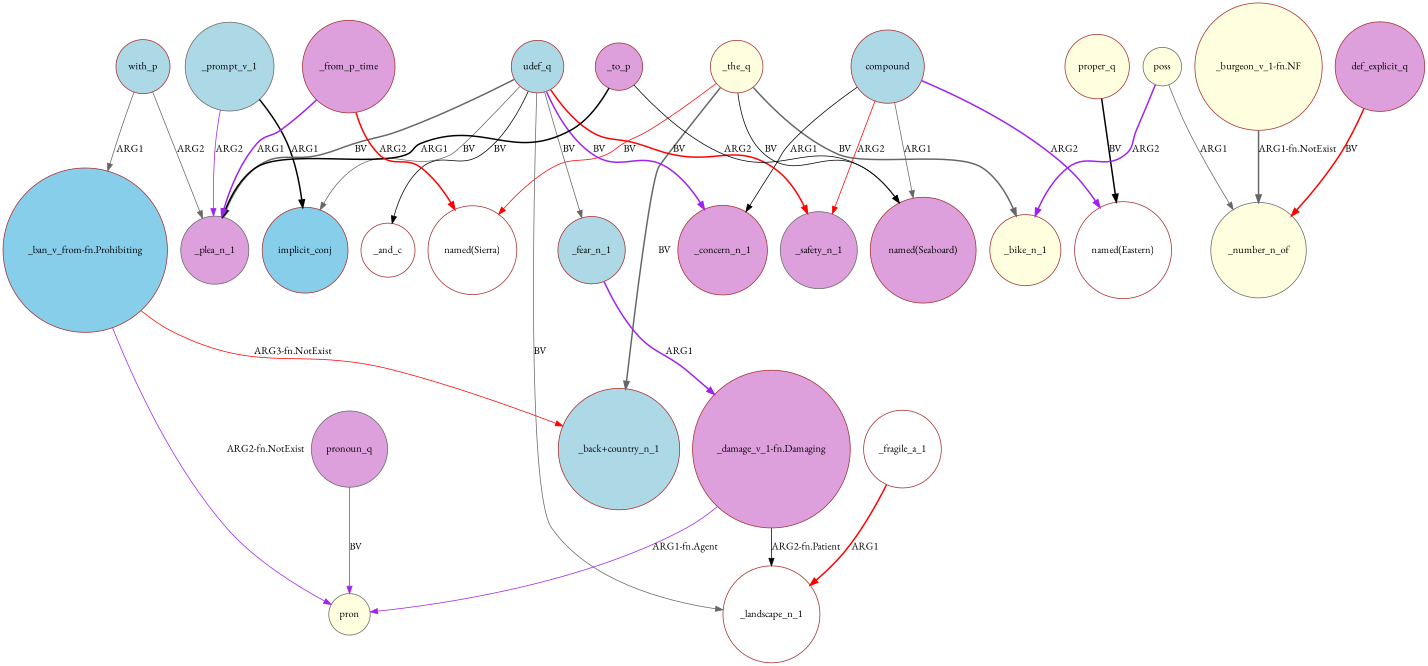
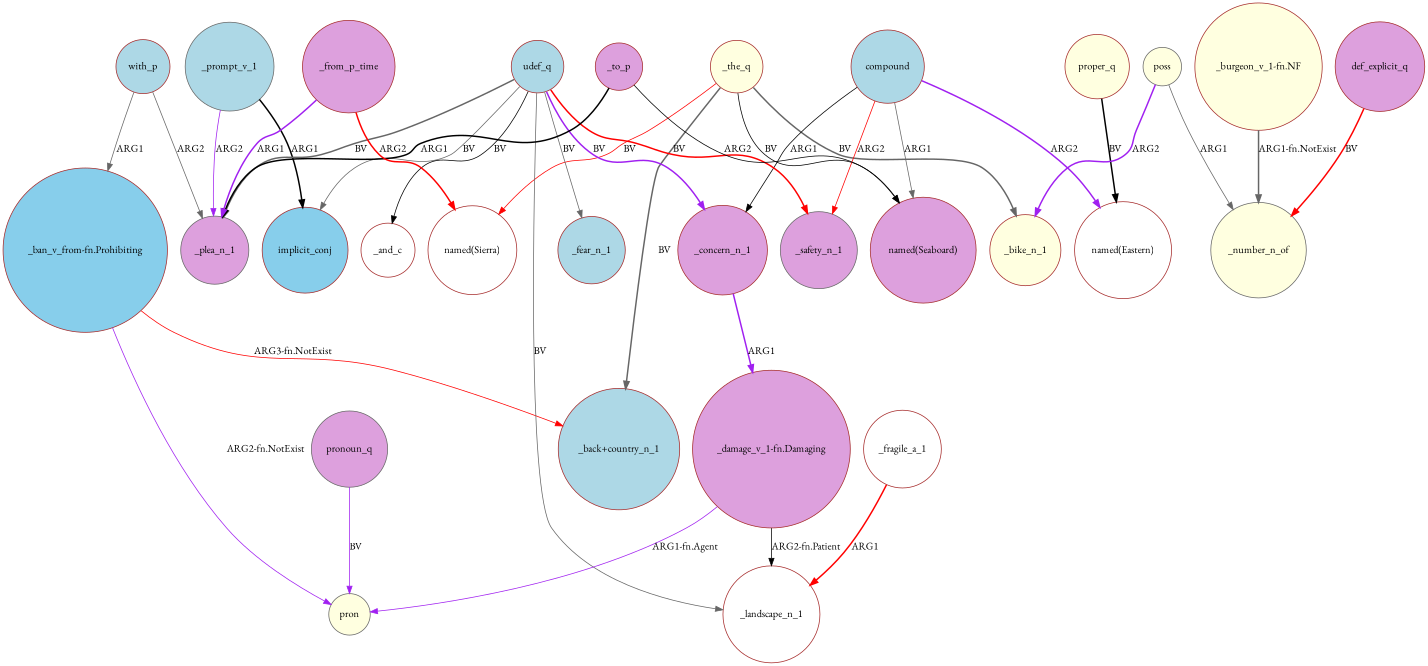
(647, 344) -> (742, 329)
